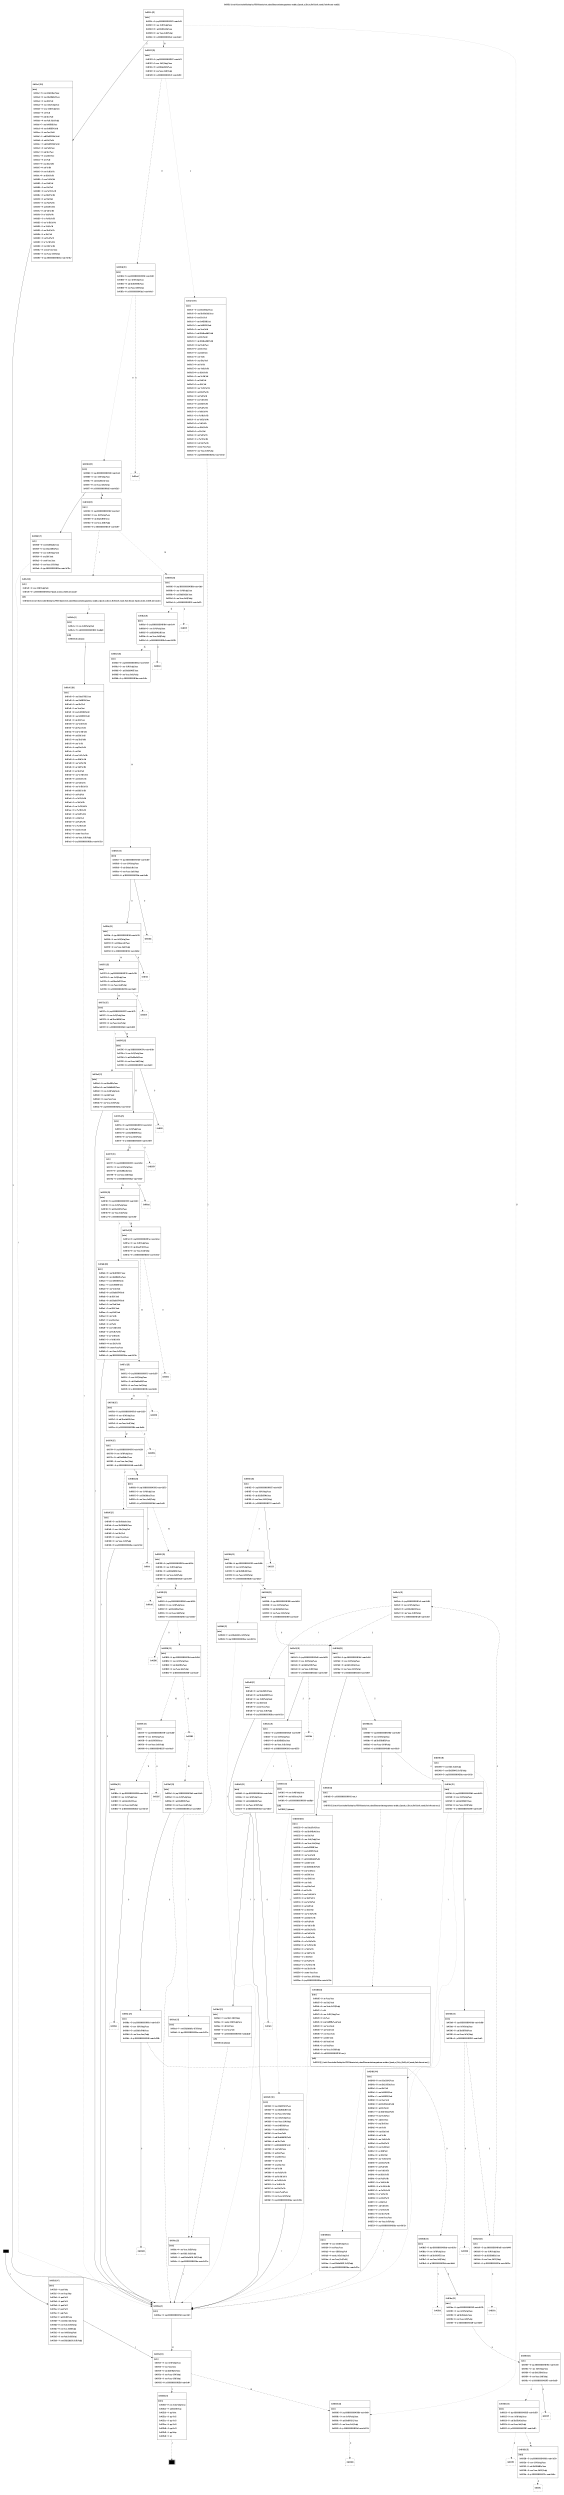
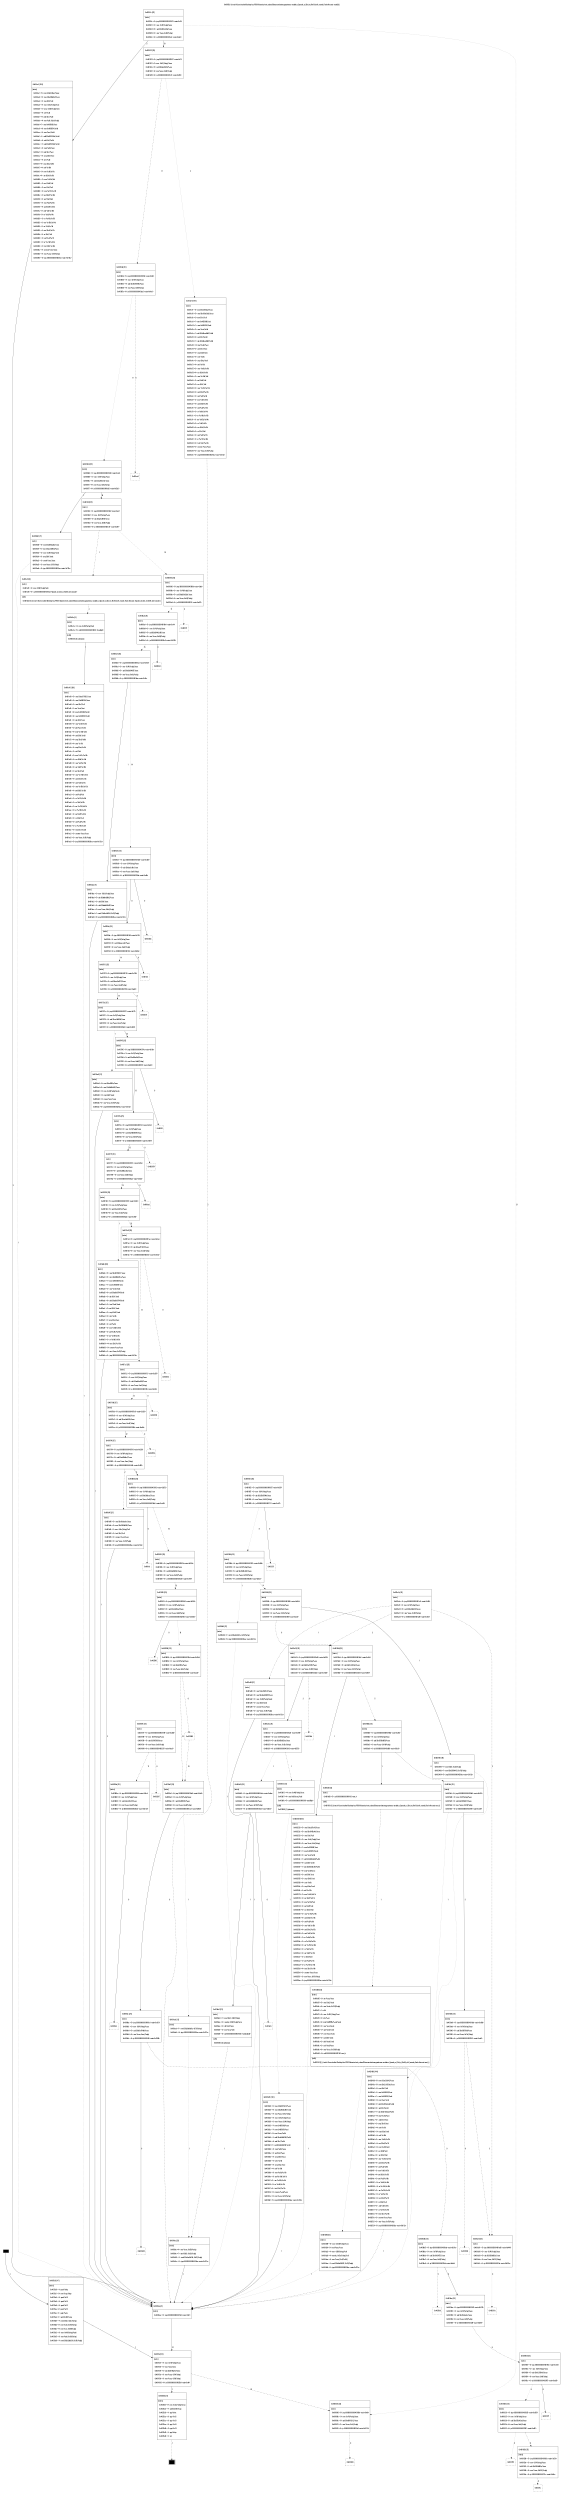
none -> (106, 901)
(149, 1605) -> none
none -> (402, 1651)
(168, 1698) -> (181, 1728)
(497, 1896) -> (492, 1905)
